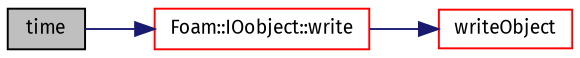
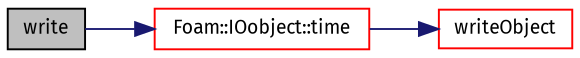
(46, 29) -> (46, 29)
(262, 29) -> (262, 29)
